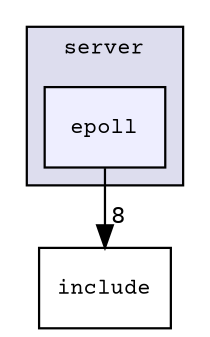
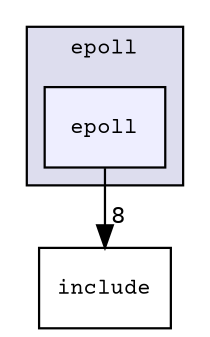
(105, 48) -> (105, 48)
